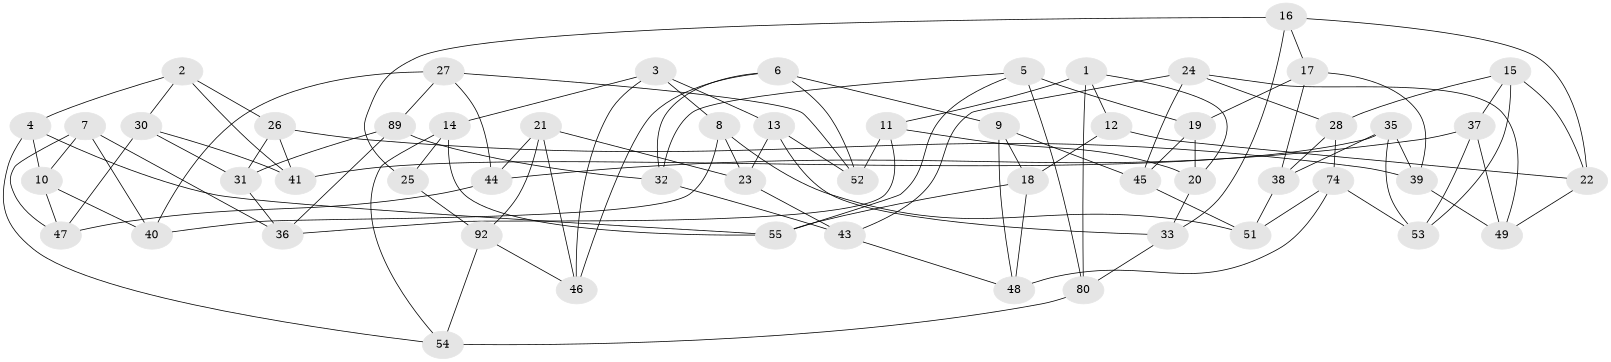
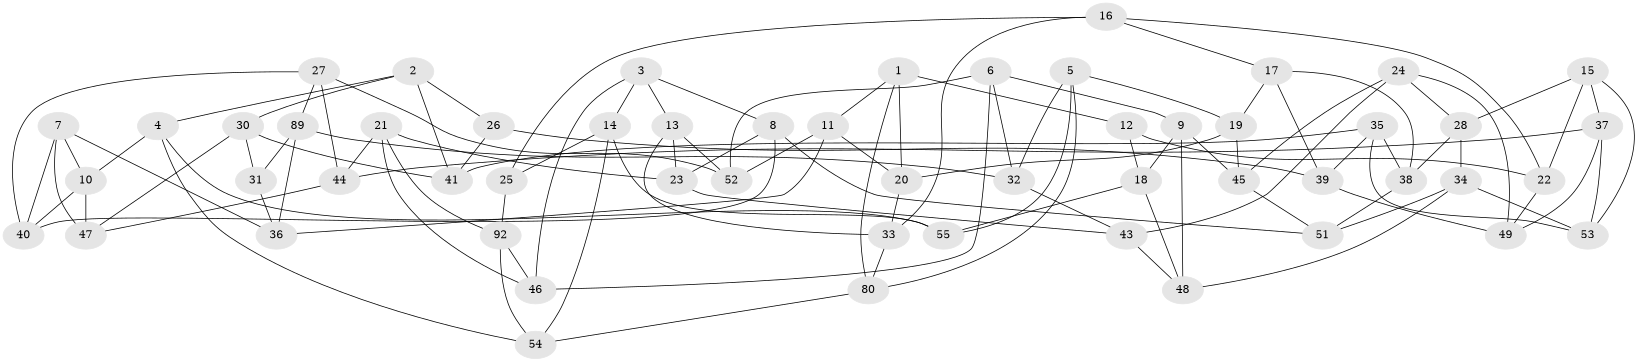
(257, 155) -> none
(1333, 181) -> (1461, 181)
